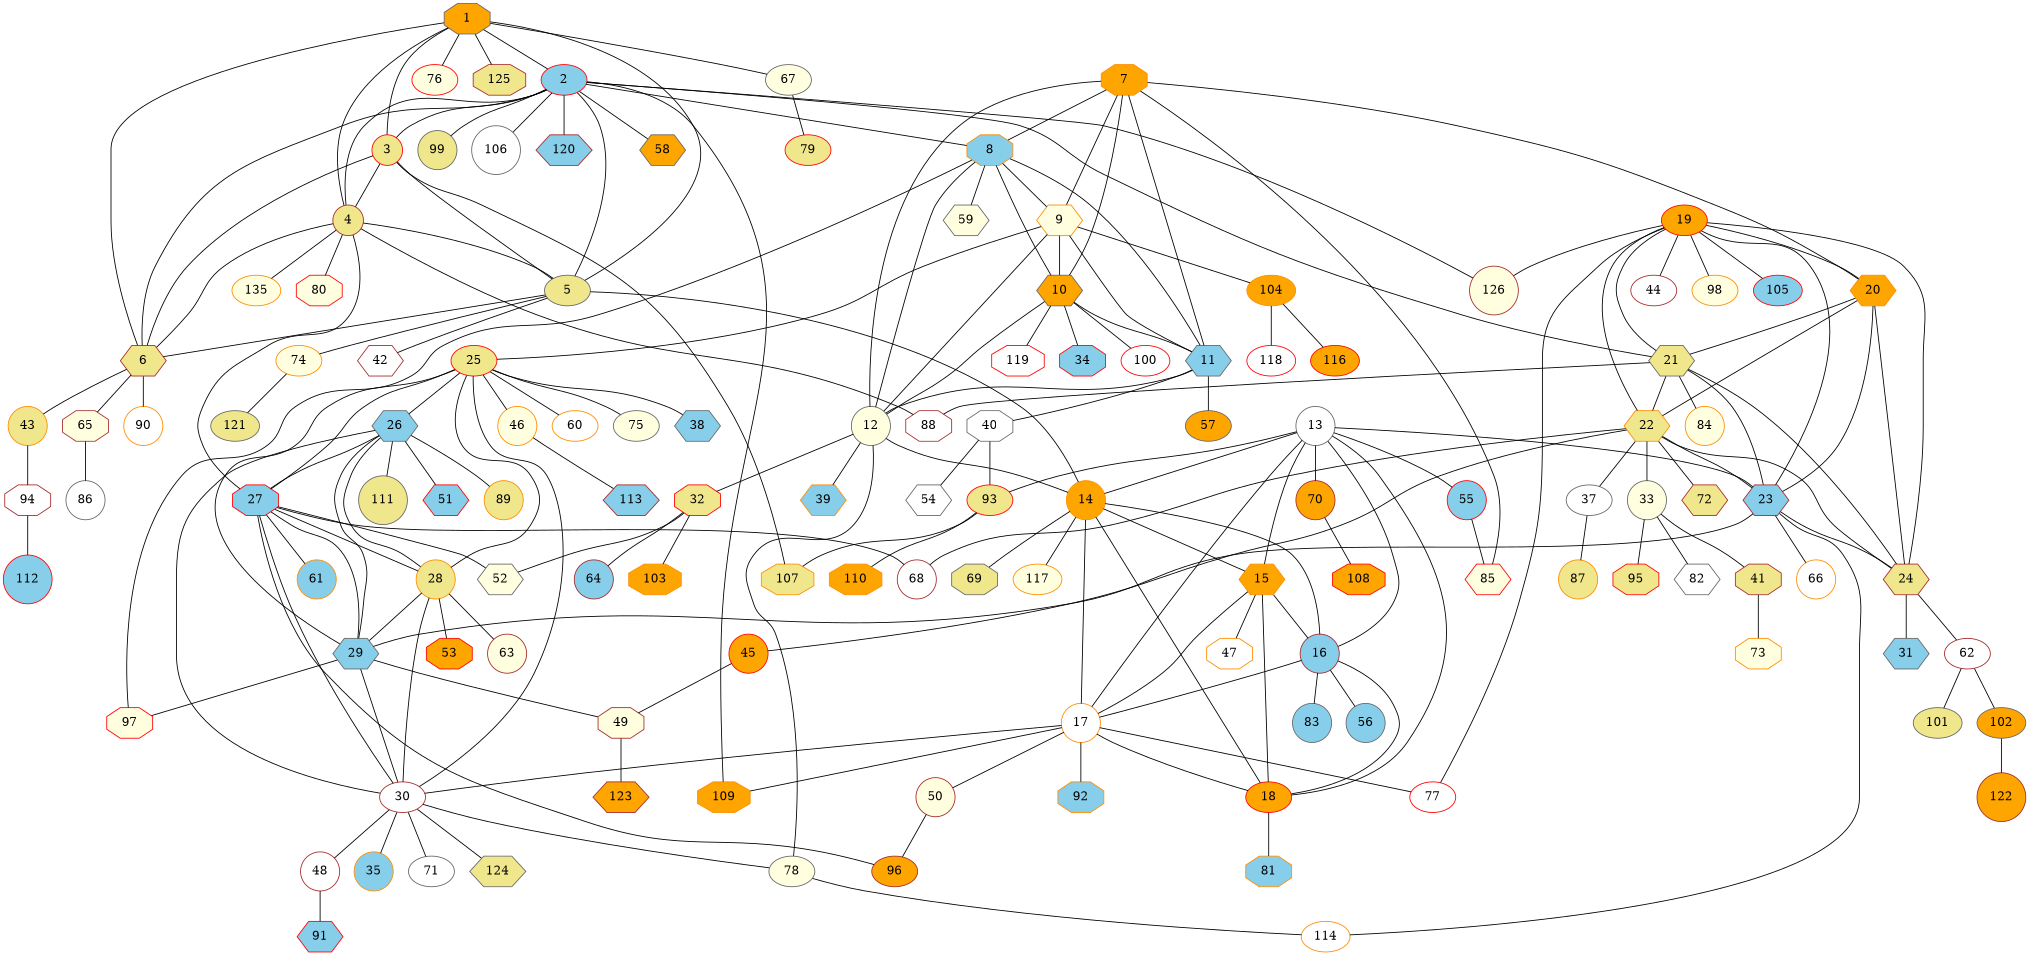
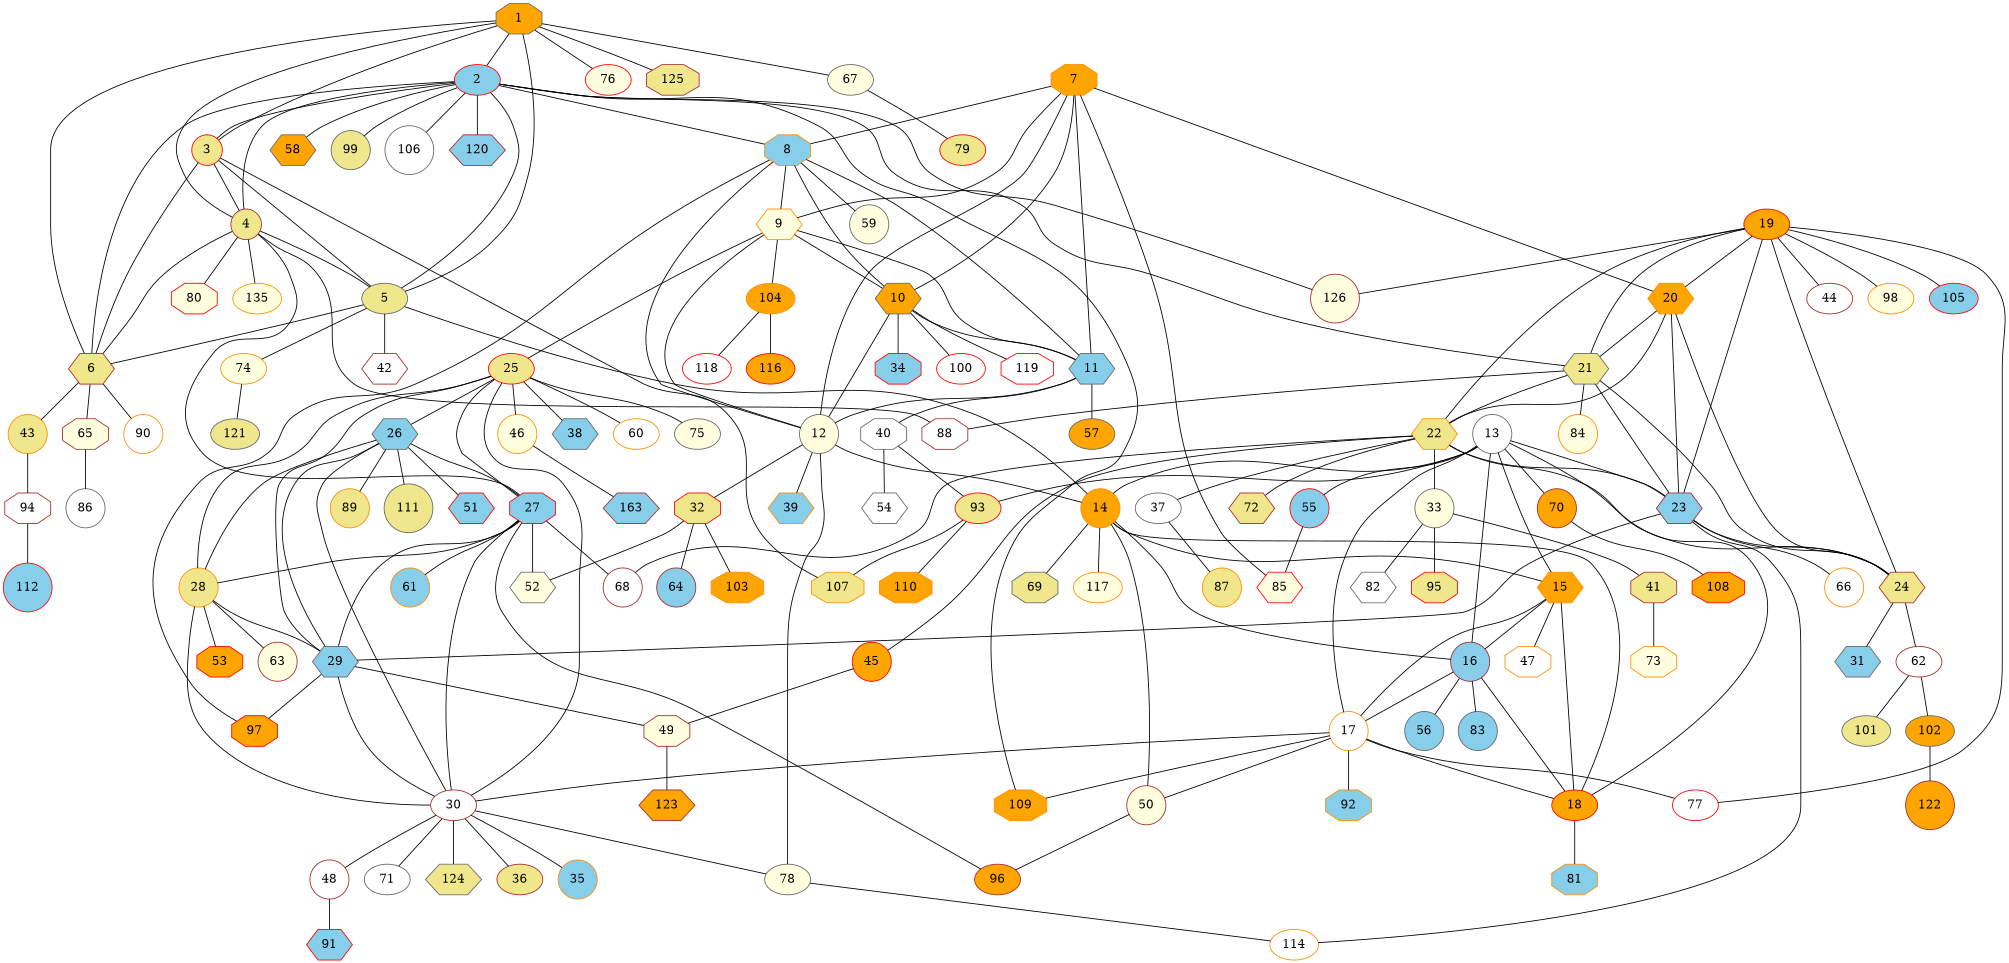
(966, 220) -> (869, 224)
(631, 500) -> (631, 508)
(1083, 612) -> (1146, 652)
(130, 723) -> (255, 731)
none -> (520, 880)
